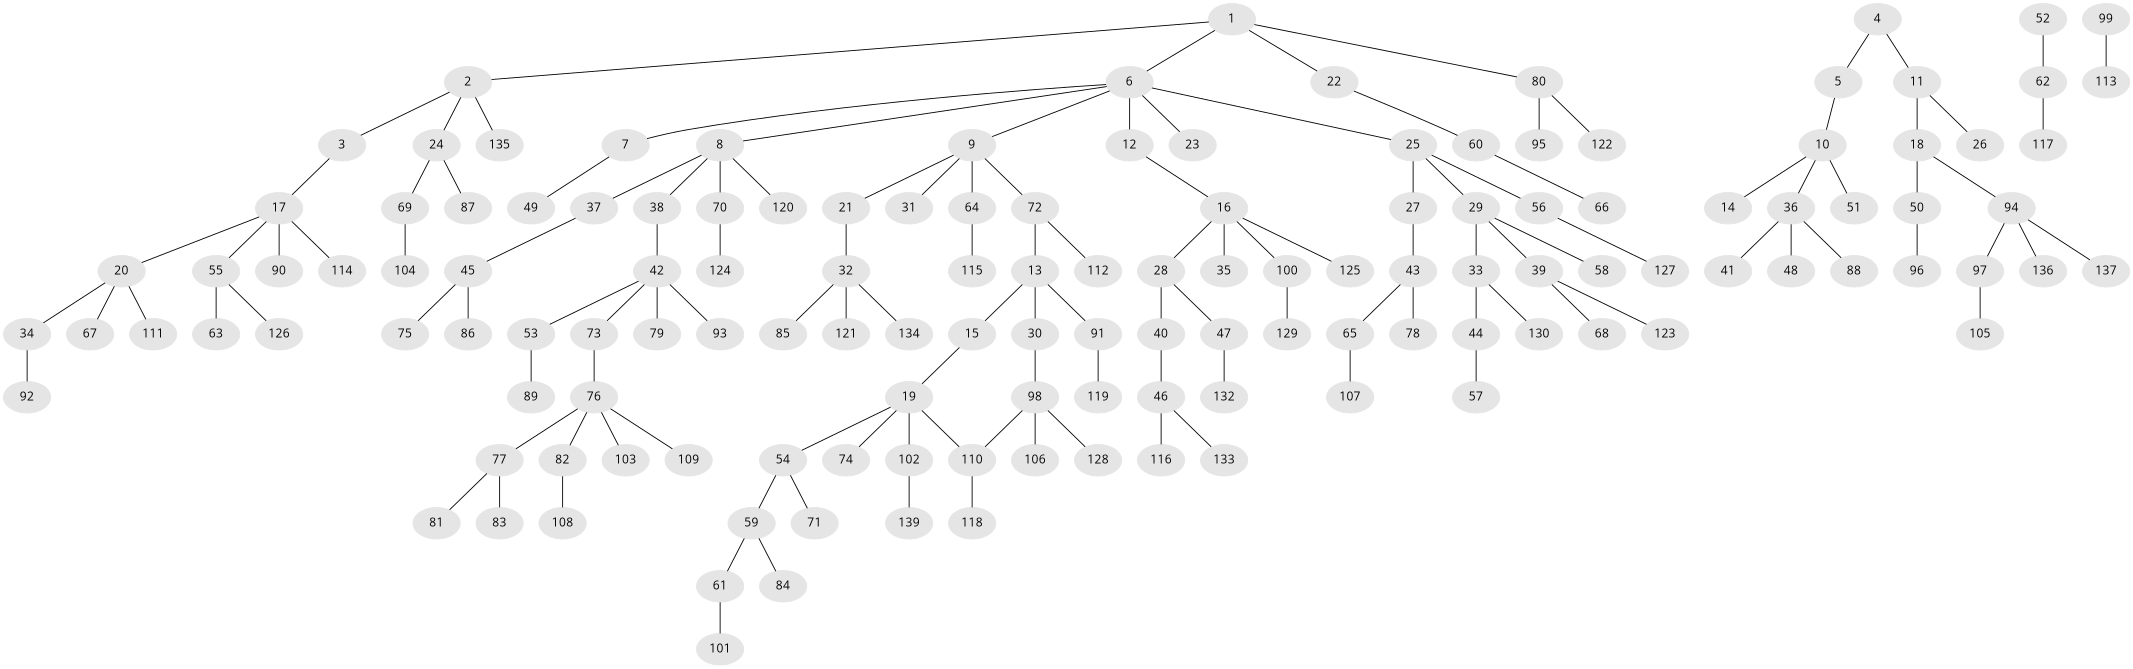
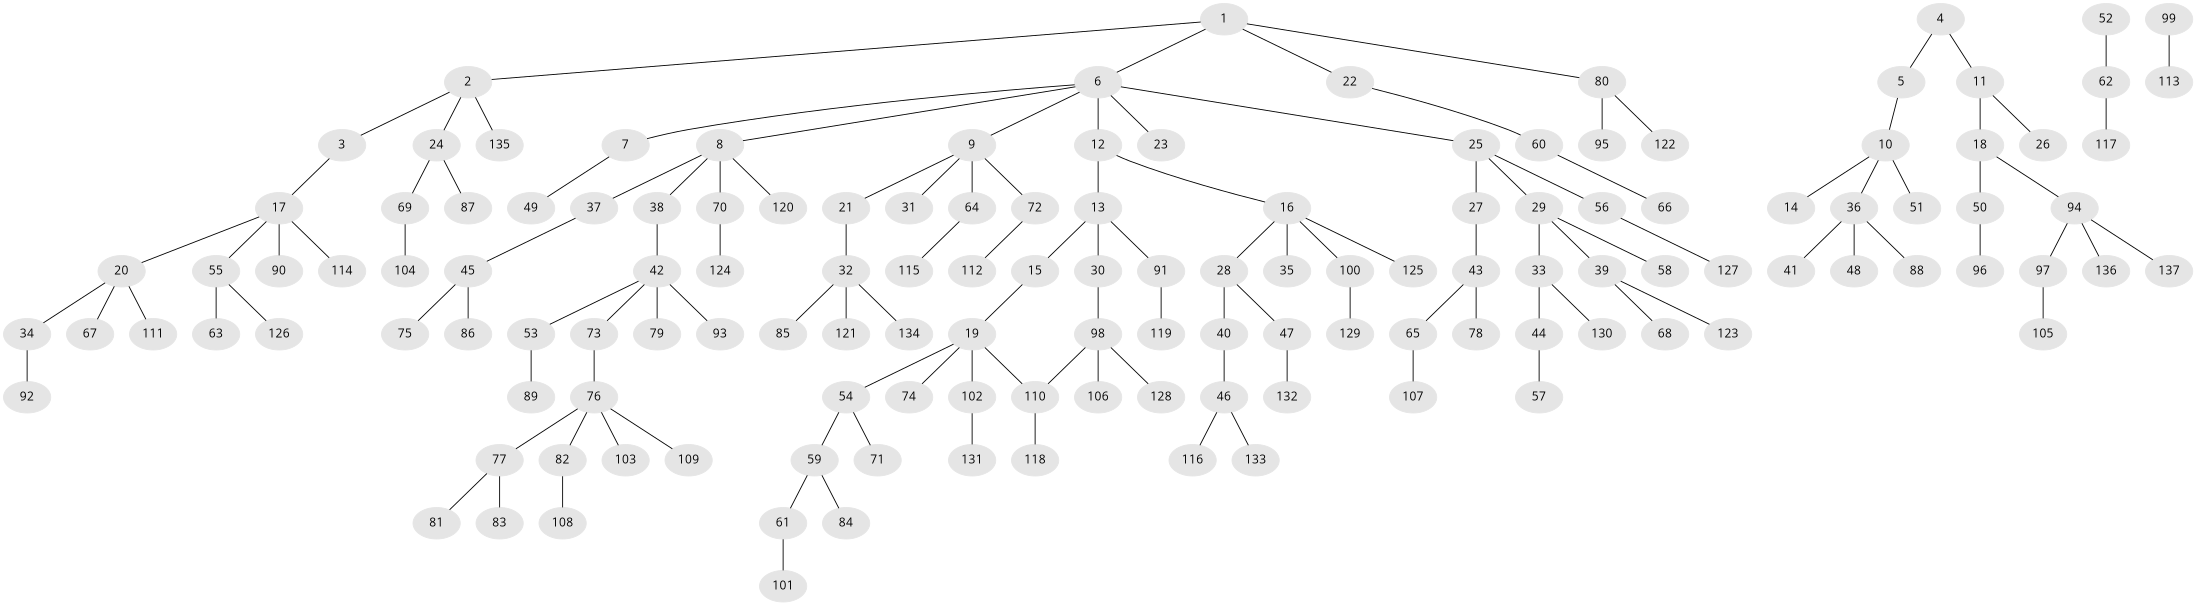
(1035, 240) -> (1098, 177)
(909, 523) -> (972, 460)
